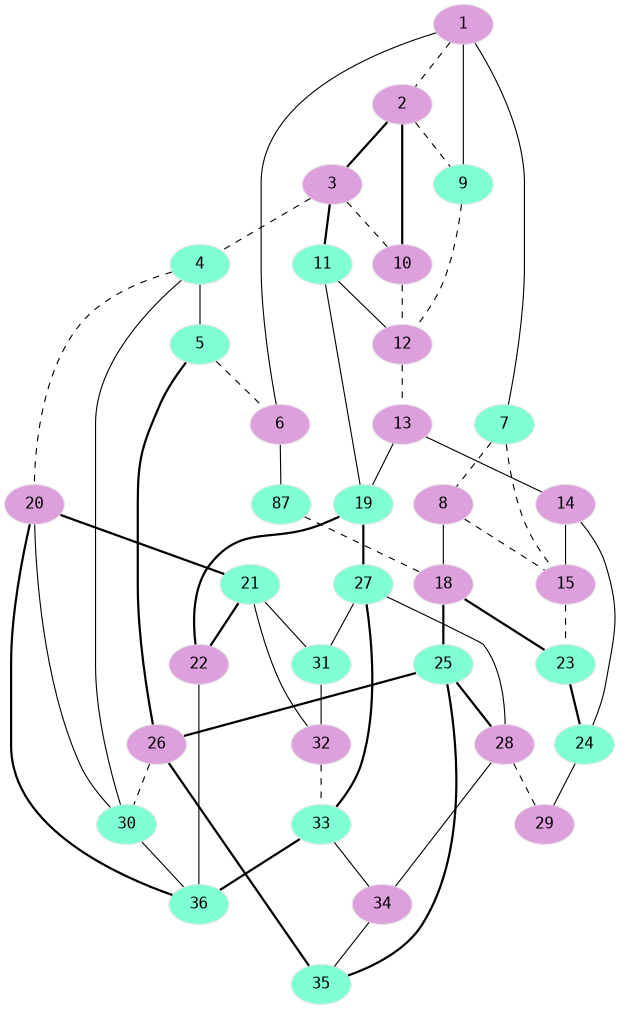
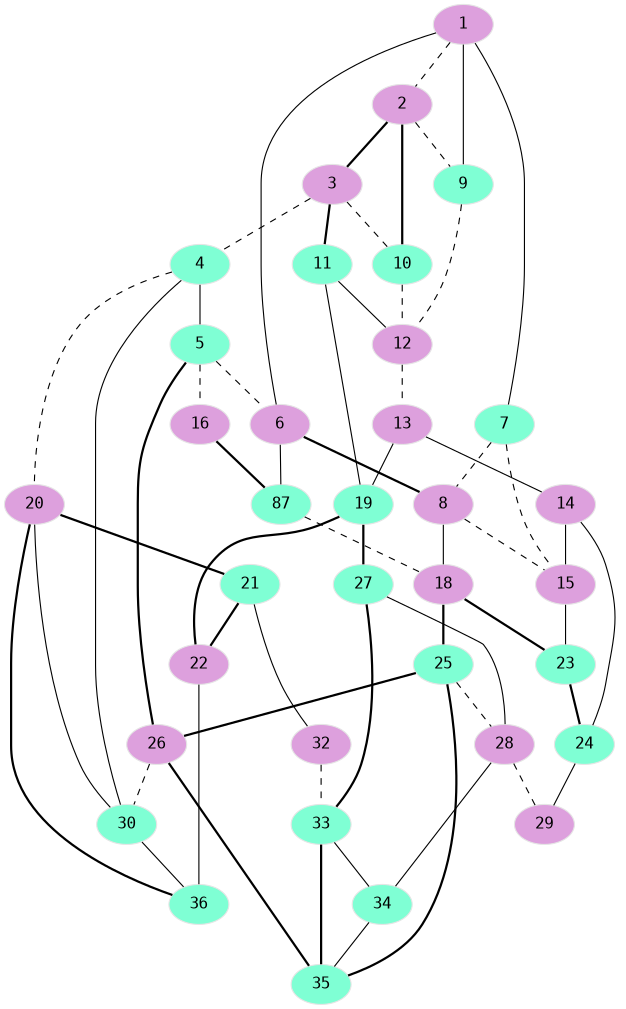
(402, 264) -> (402, 264)
none -> (200, 424)
none -> (365, 466)
(566, 625) -> (566, 625)
(321, 664) -> none
(474, 704) -> (474, 704)
(260, 865) -> (321, 904)
(382, 904) -> (382, 904)
